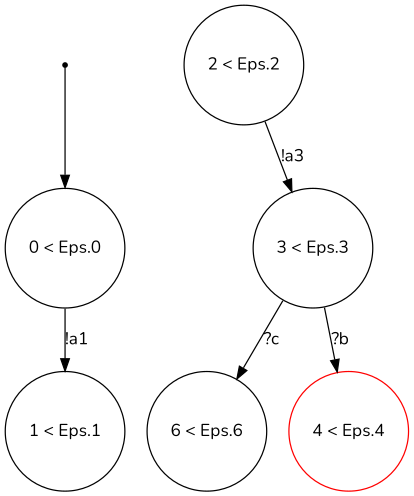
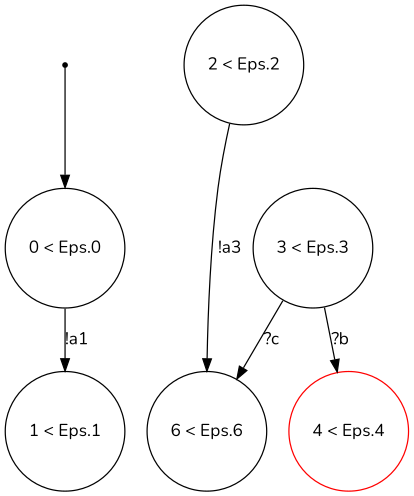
(276, 151) -> (213, 241)
